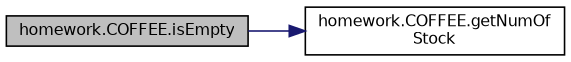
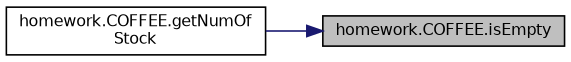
(269, 31) -> (286, 31)
